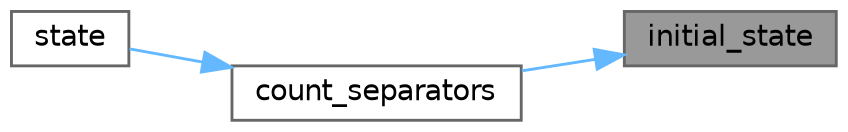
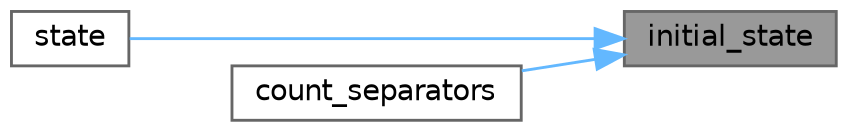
(166, 55) -> (362, 39)
